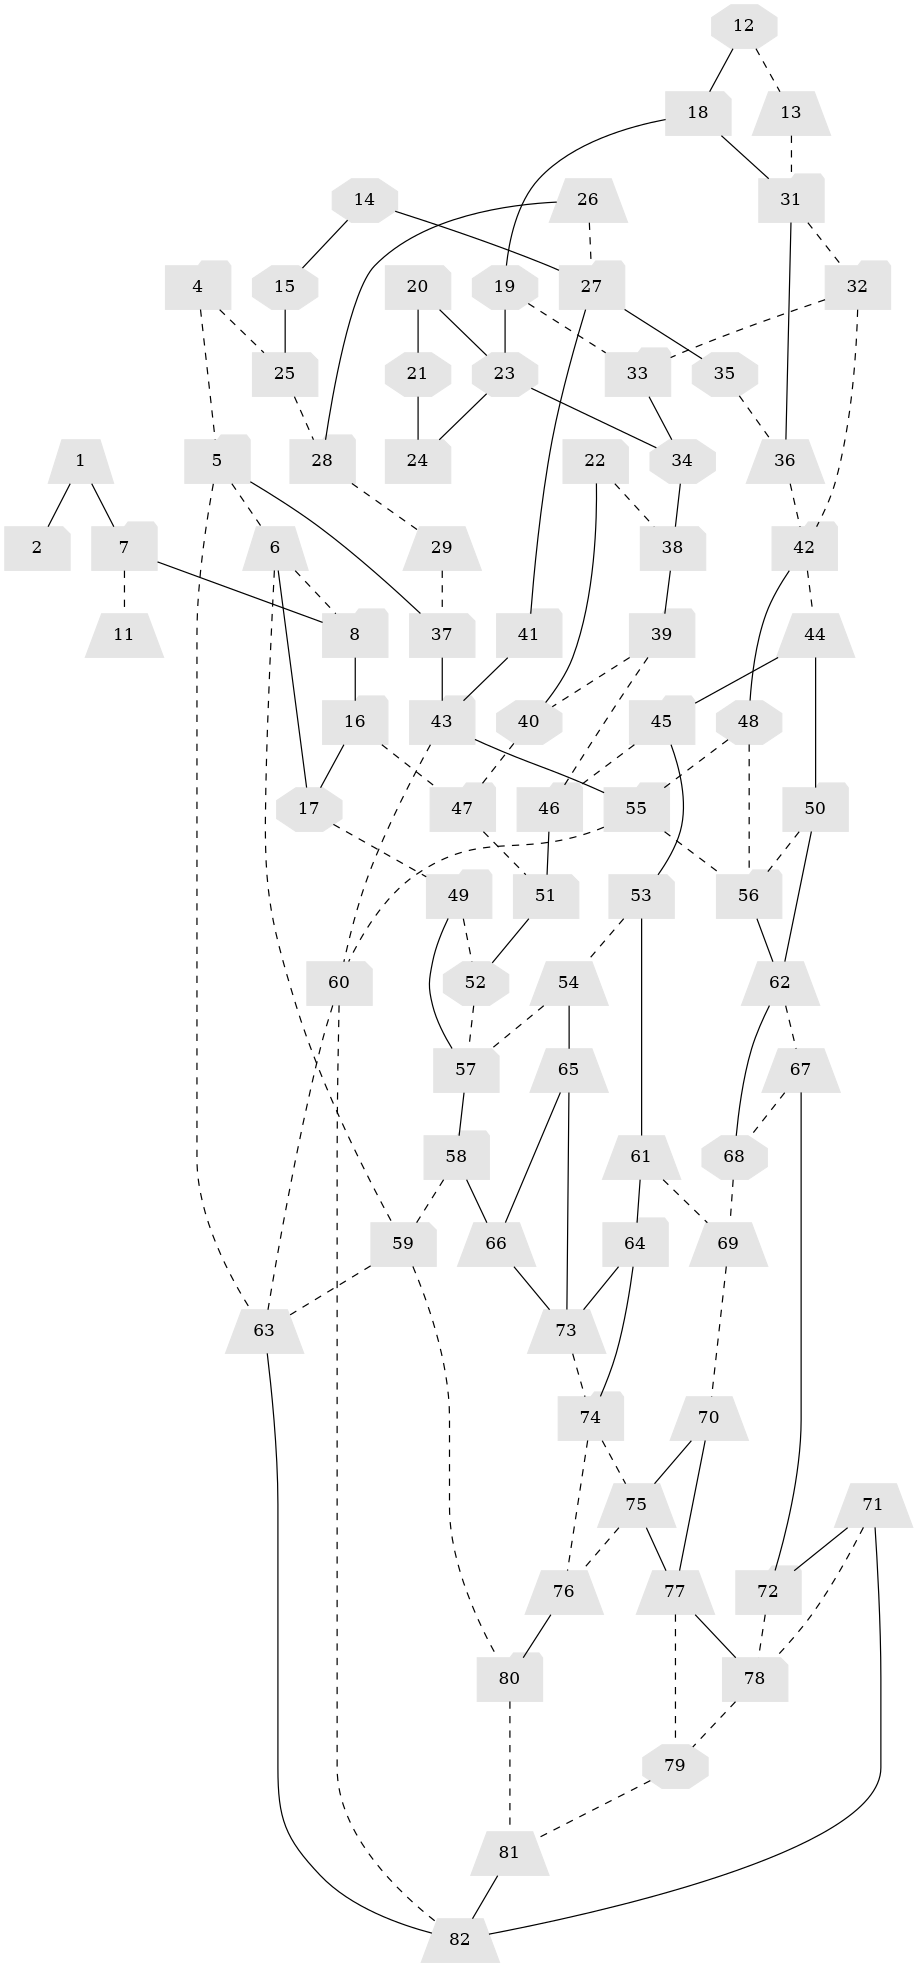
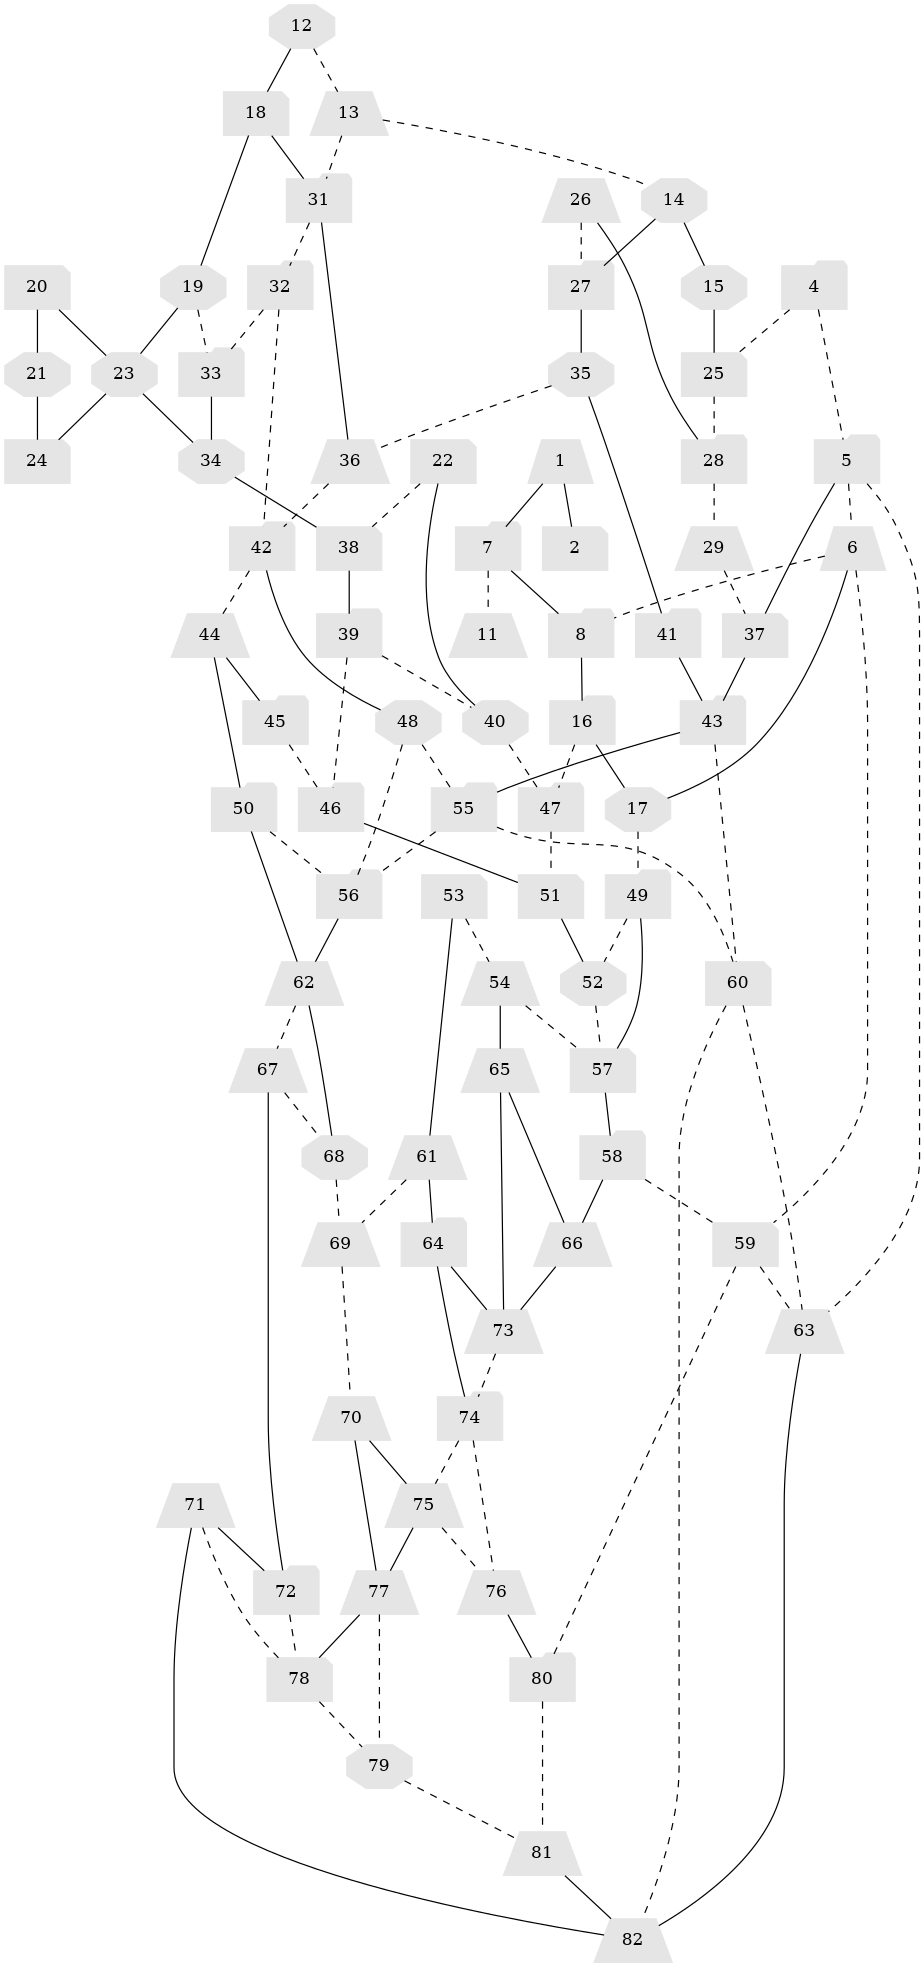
none -> (517, 147)
(549, 460) -> (626, 505)
(683, 812) -> none
